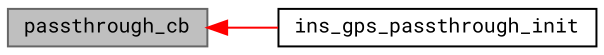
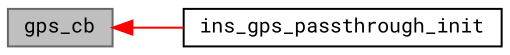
(108, 28) -> (60, 28)
